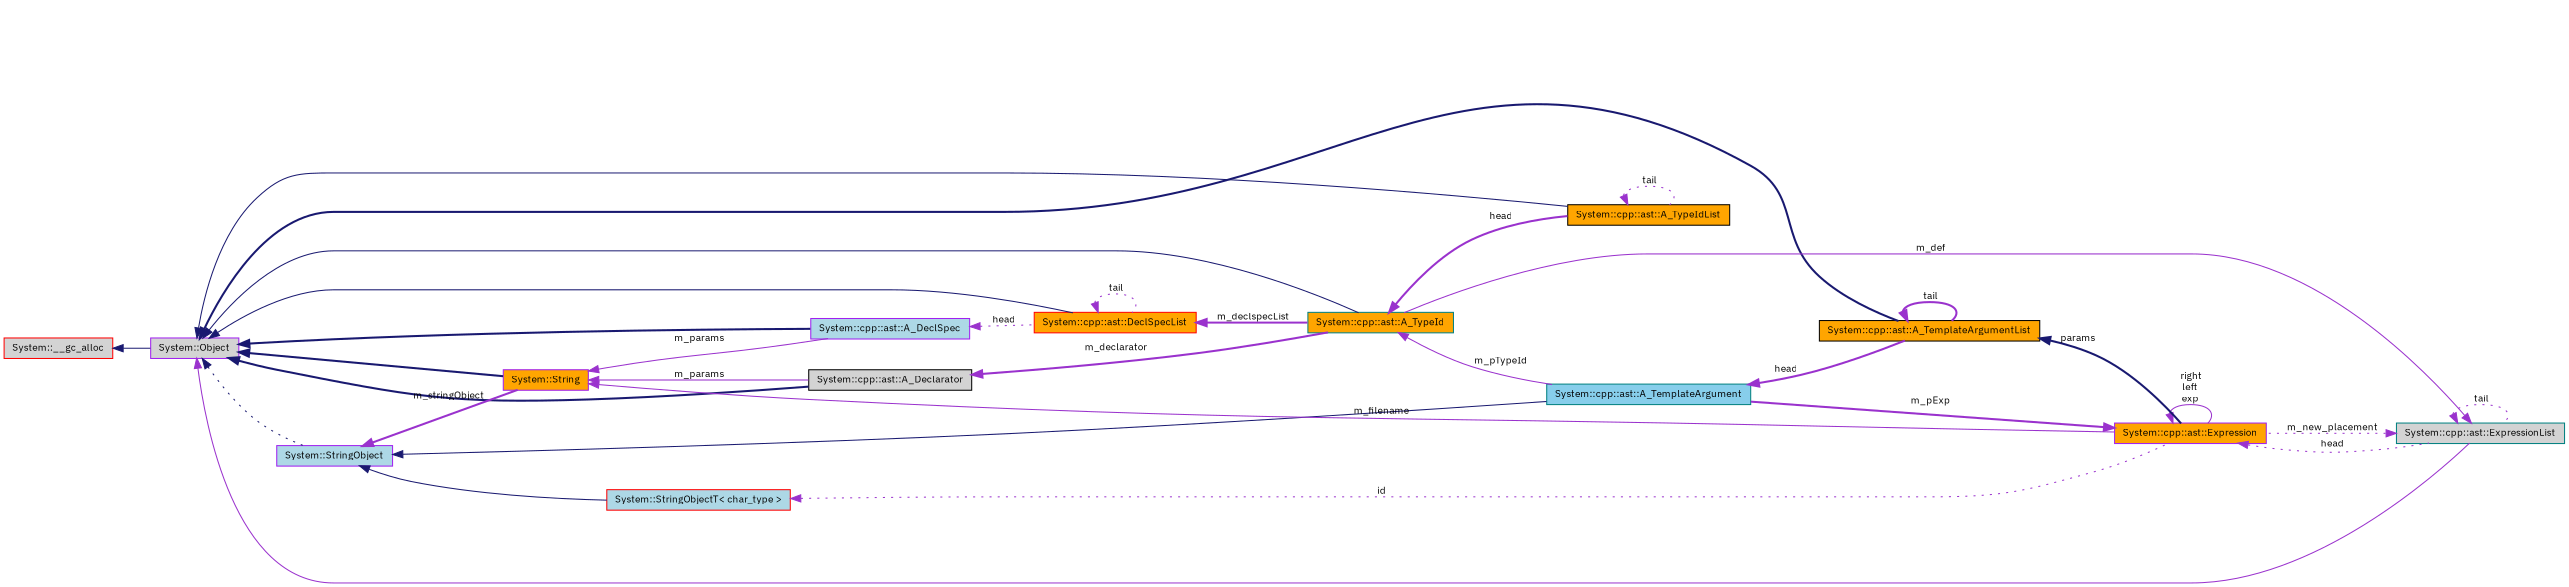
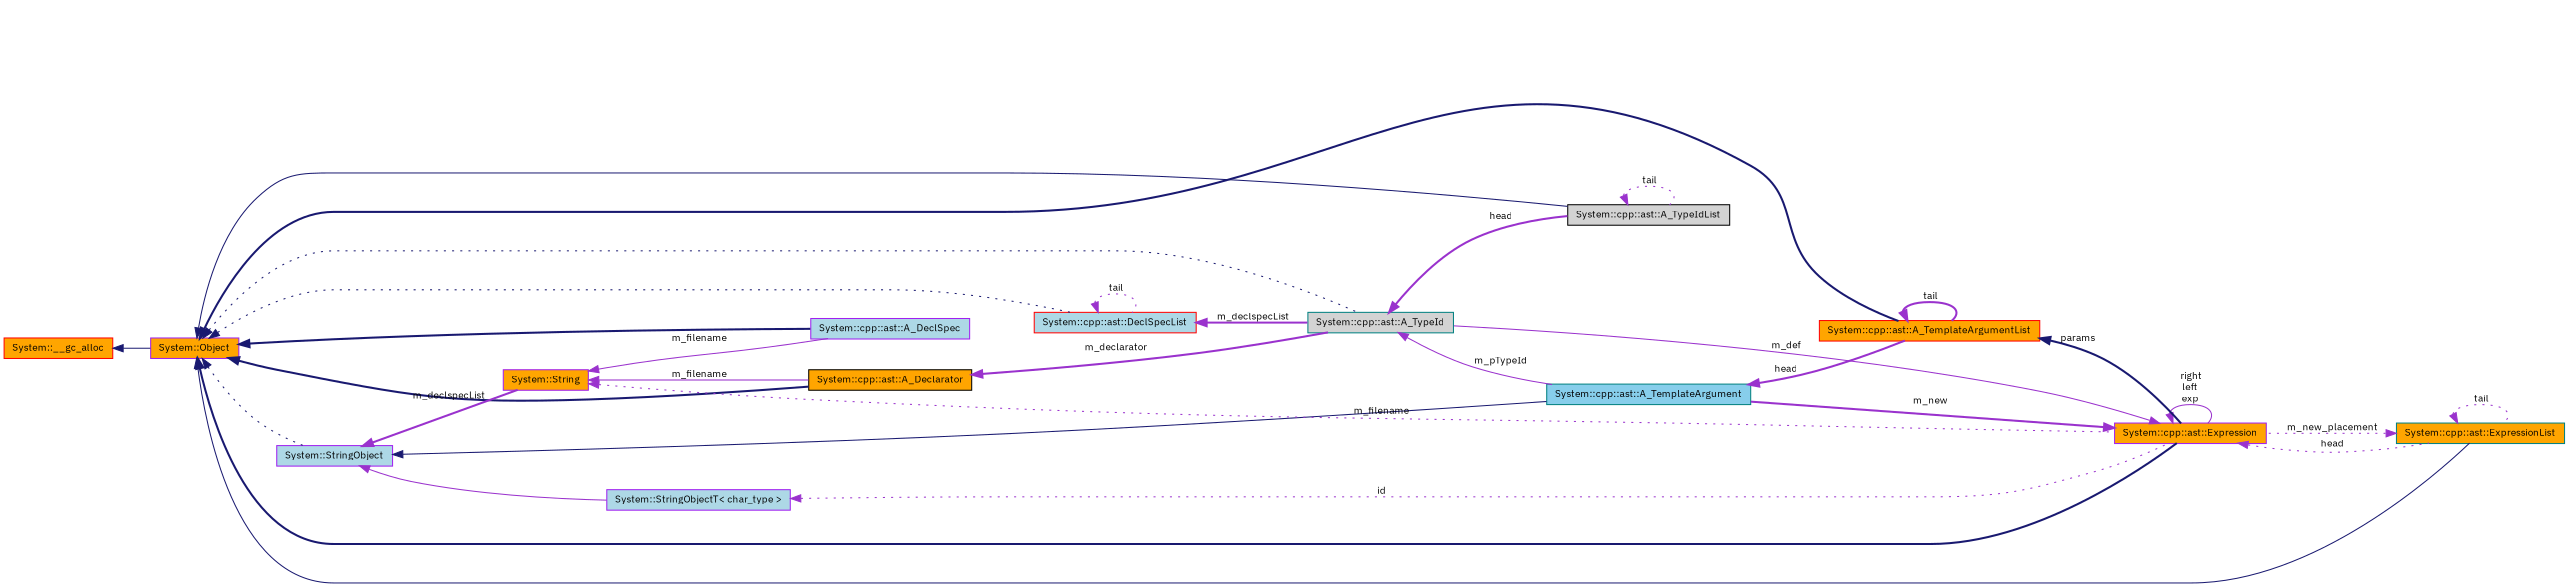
(1649, 215) -> (1649, 215)
(775, 251) -> (775, 251)
(1957, 254) -> (1804, 355)
(642, 290) -> (642, 290)
(1115, 323) -> (1115, 323)
(1381, 323) -> (1381, 323)
(1007, 326) -> none
(1930, 331) -> (1930, 331)
(699, 338) -> (699, 338)
(58, 348) -> (58, 348)
(195, 348) -> (195, 348)
(376, 365) -> (1149, 544)
(699, 374) -> (699, 374)
(890, 380) -> (890, 380)
(448, 396) -> (448, 396)
(1930, 401) -> (1930, 401)
(1394, 419) -> (1394, 419)
(2480, 433) -> (2480, 433)
(487, 493) -> (487, 493)
(699, 500) -> (699, 500)
(1284, 583) -> (1284, 583)
